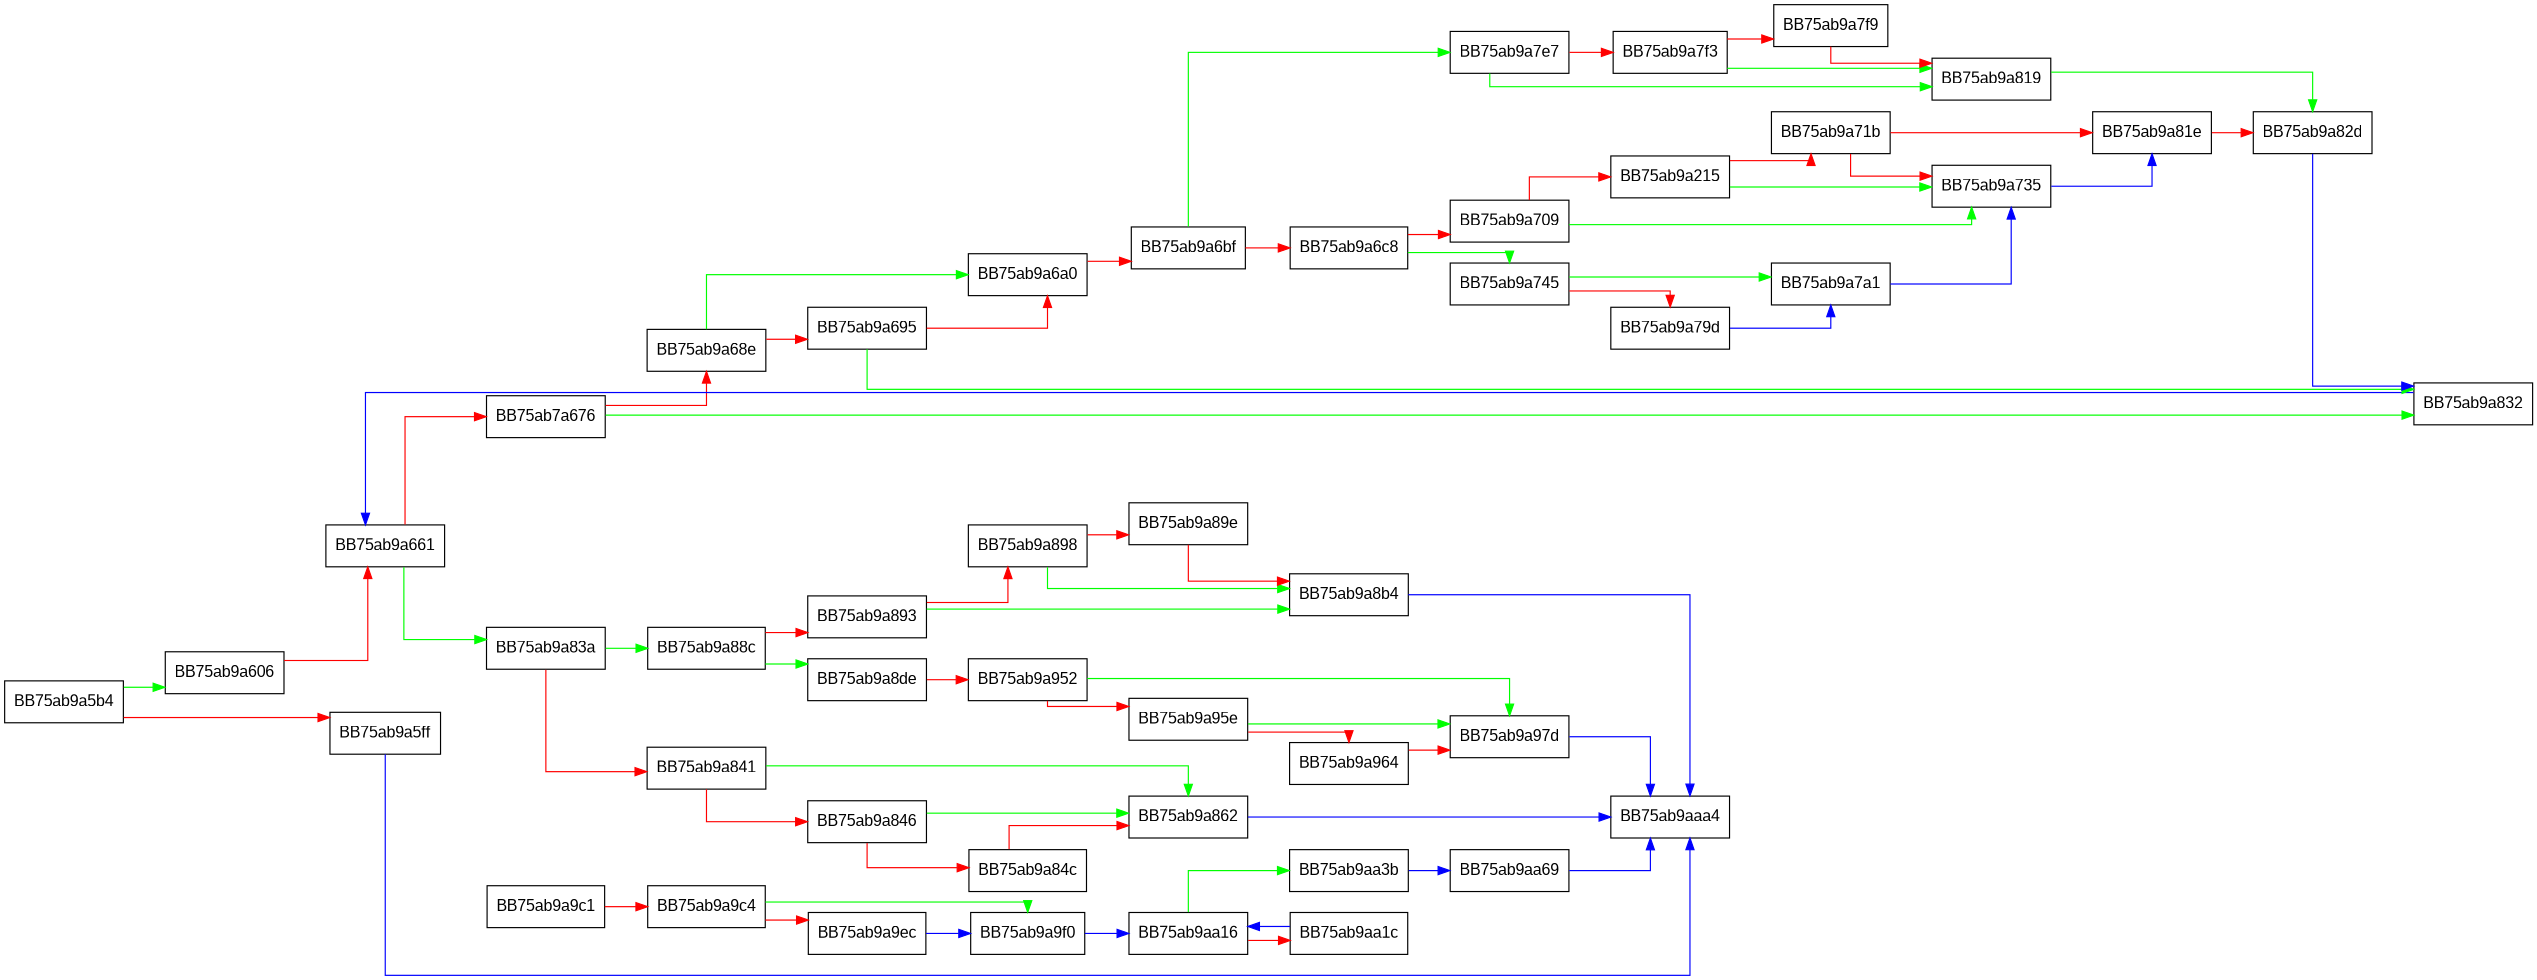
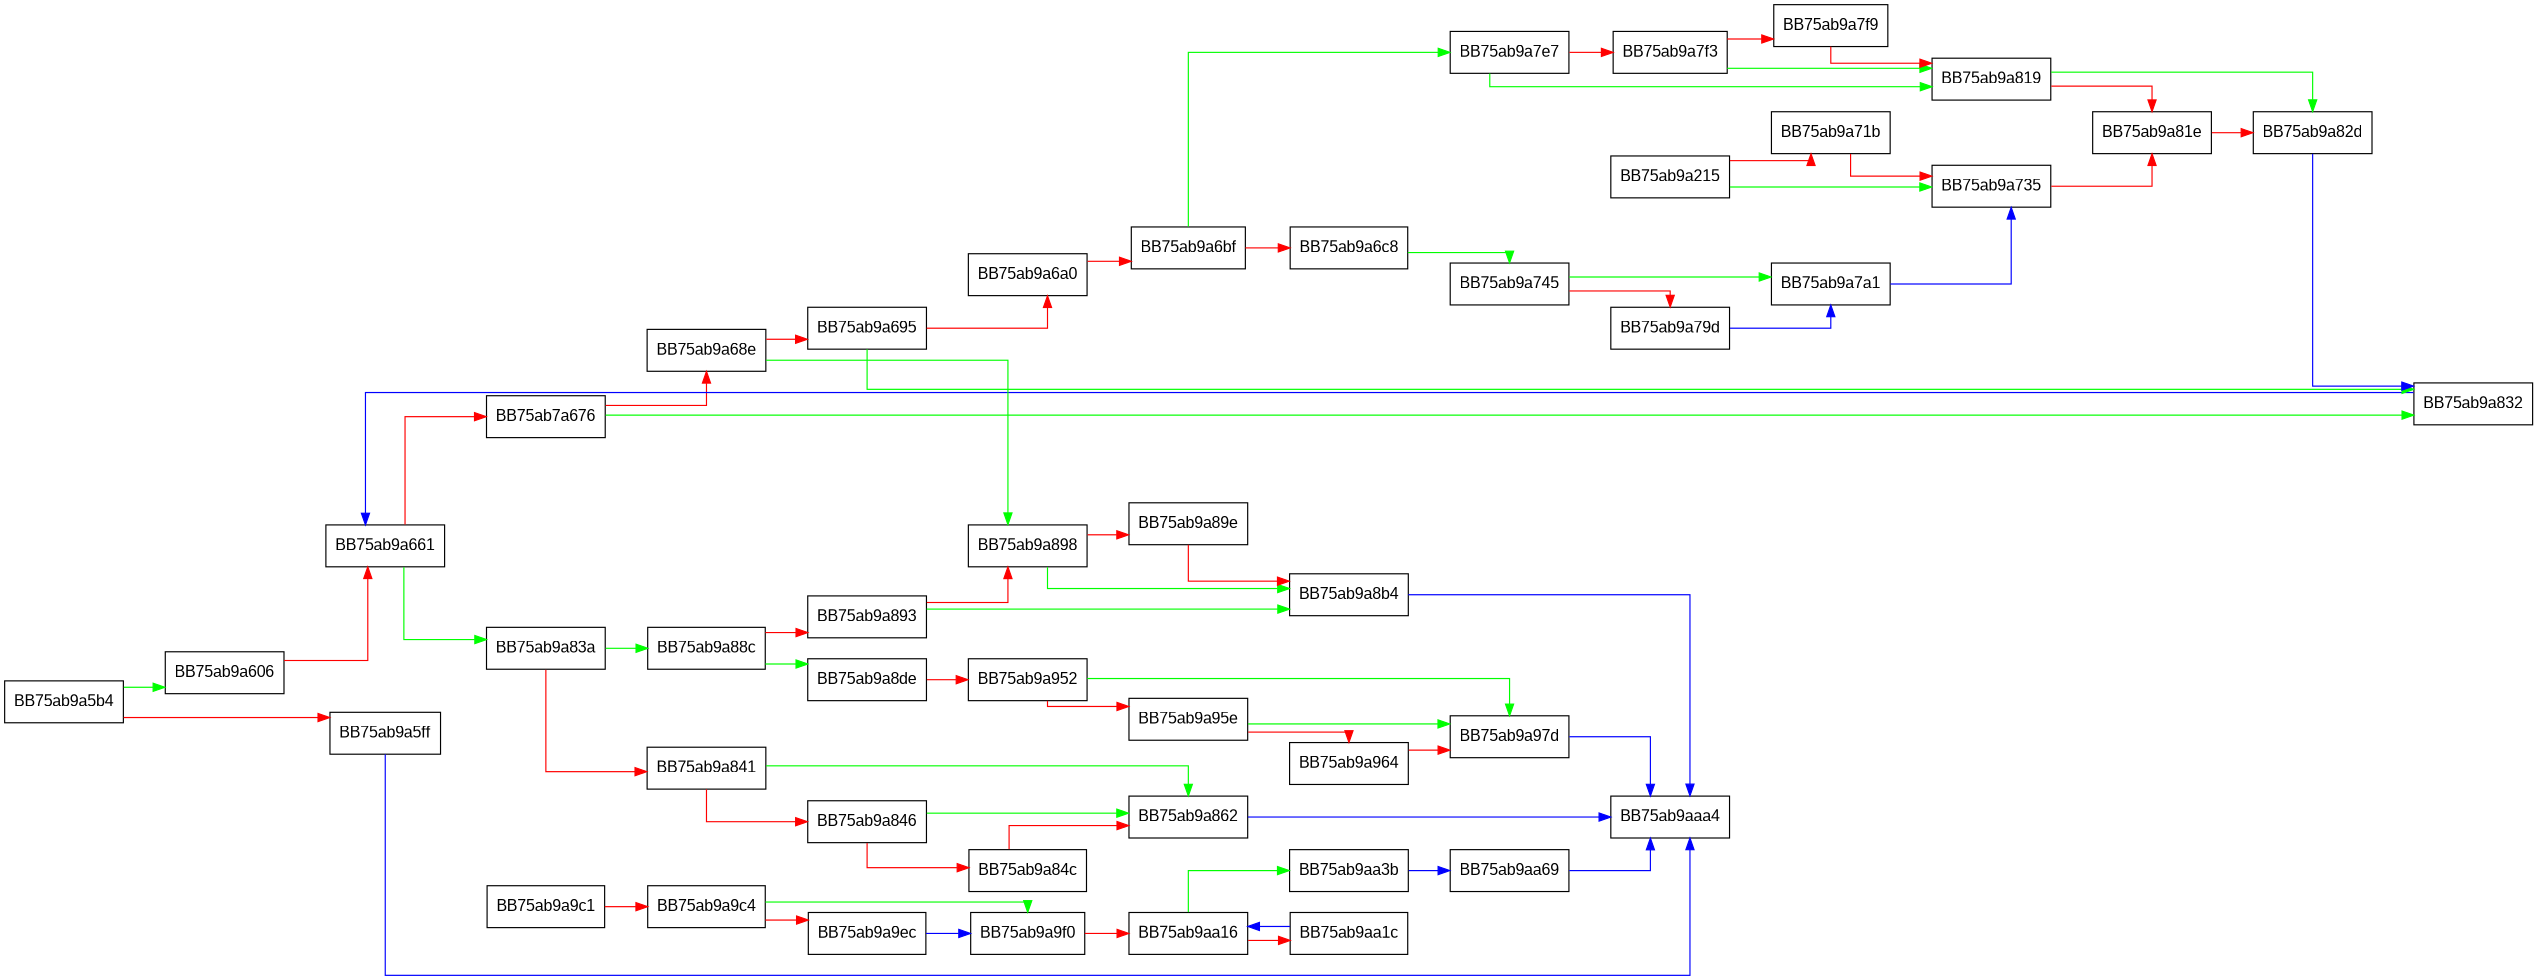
(1985, 133) -> (2109, 86)
(2112, 186) -> (2112, 186)
(1510, 221) -> none
(804, 275) -> (963, 360)
(1101, 933) -> (1101, 933)
